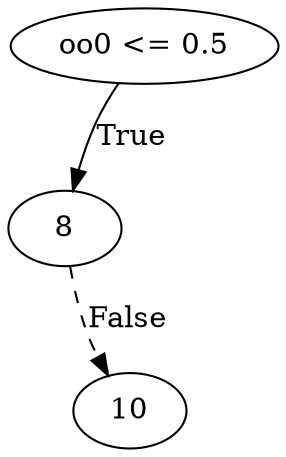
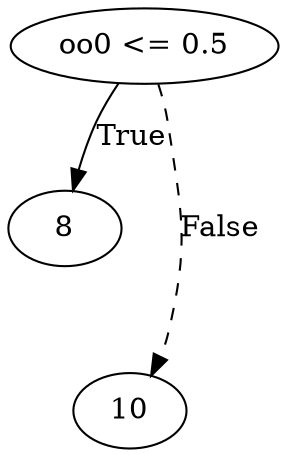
(80, 312) -> (181, 221)
